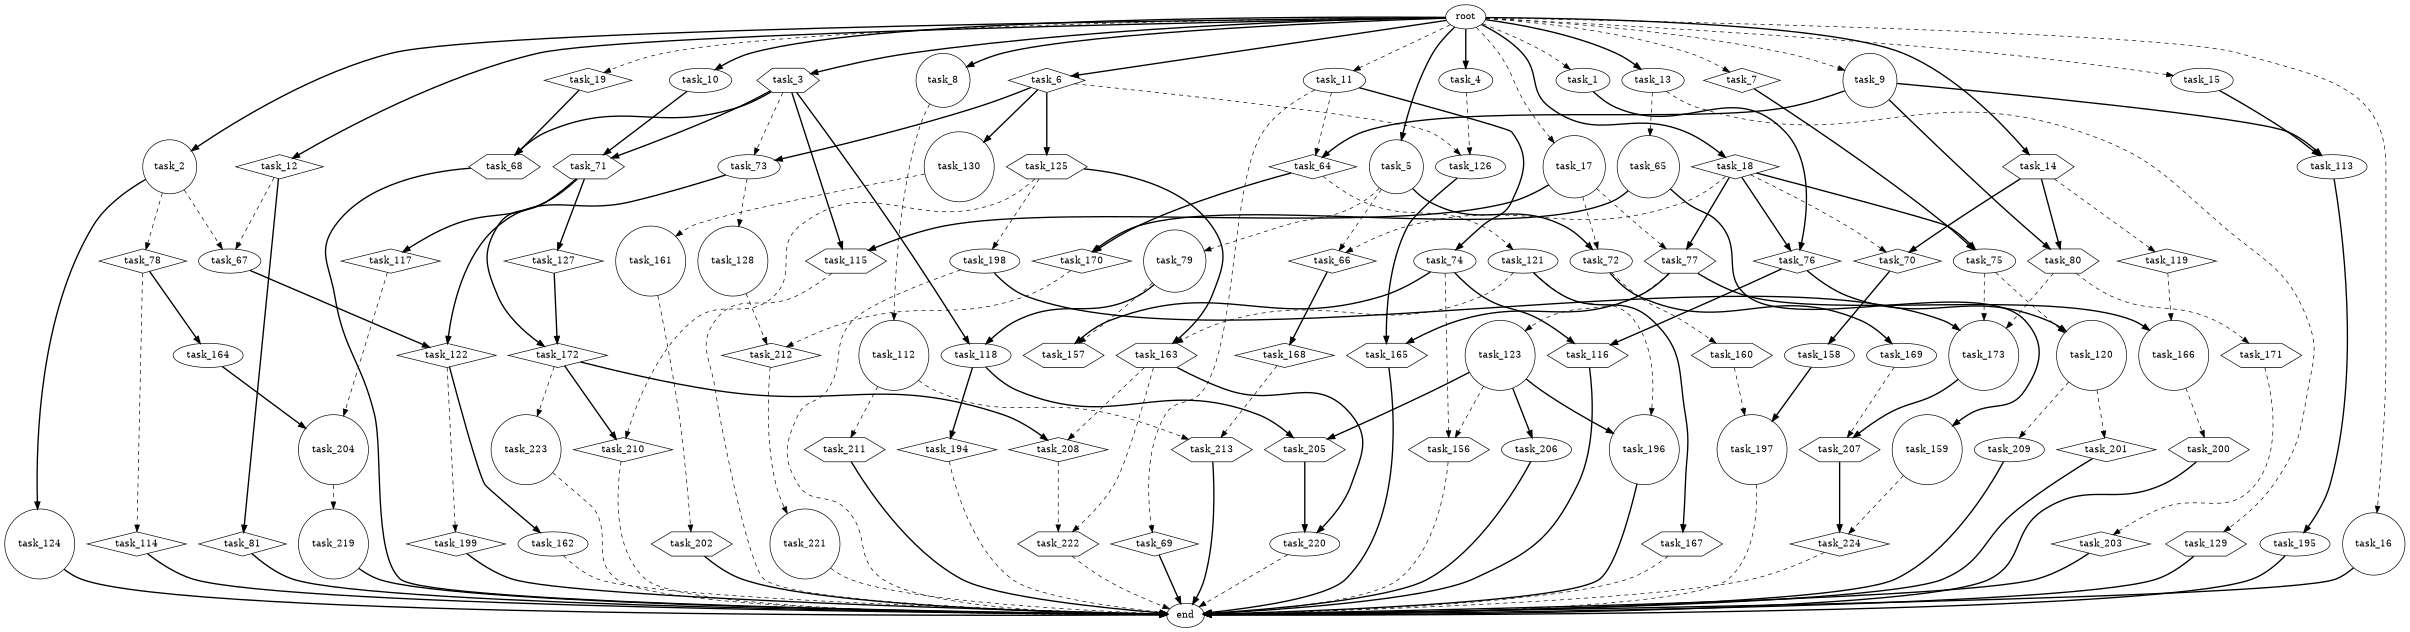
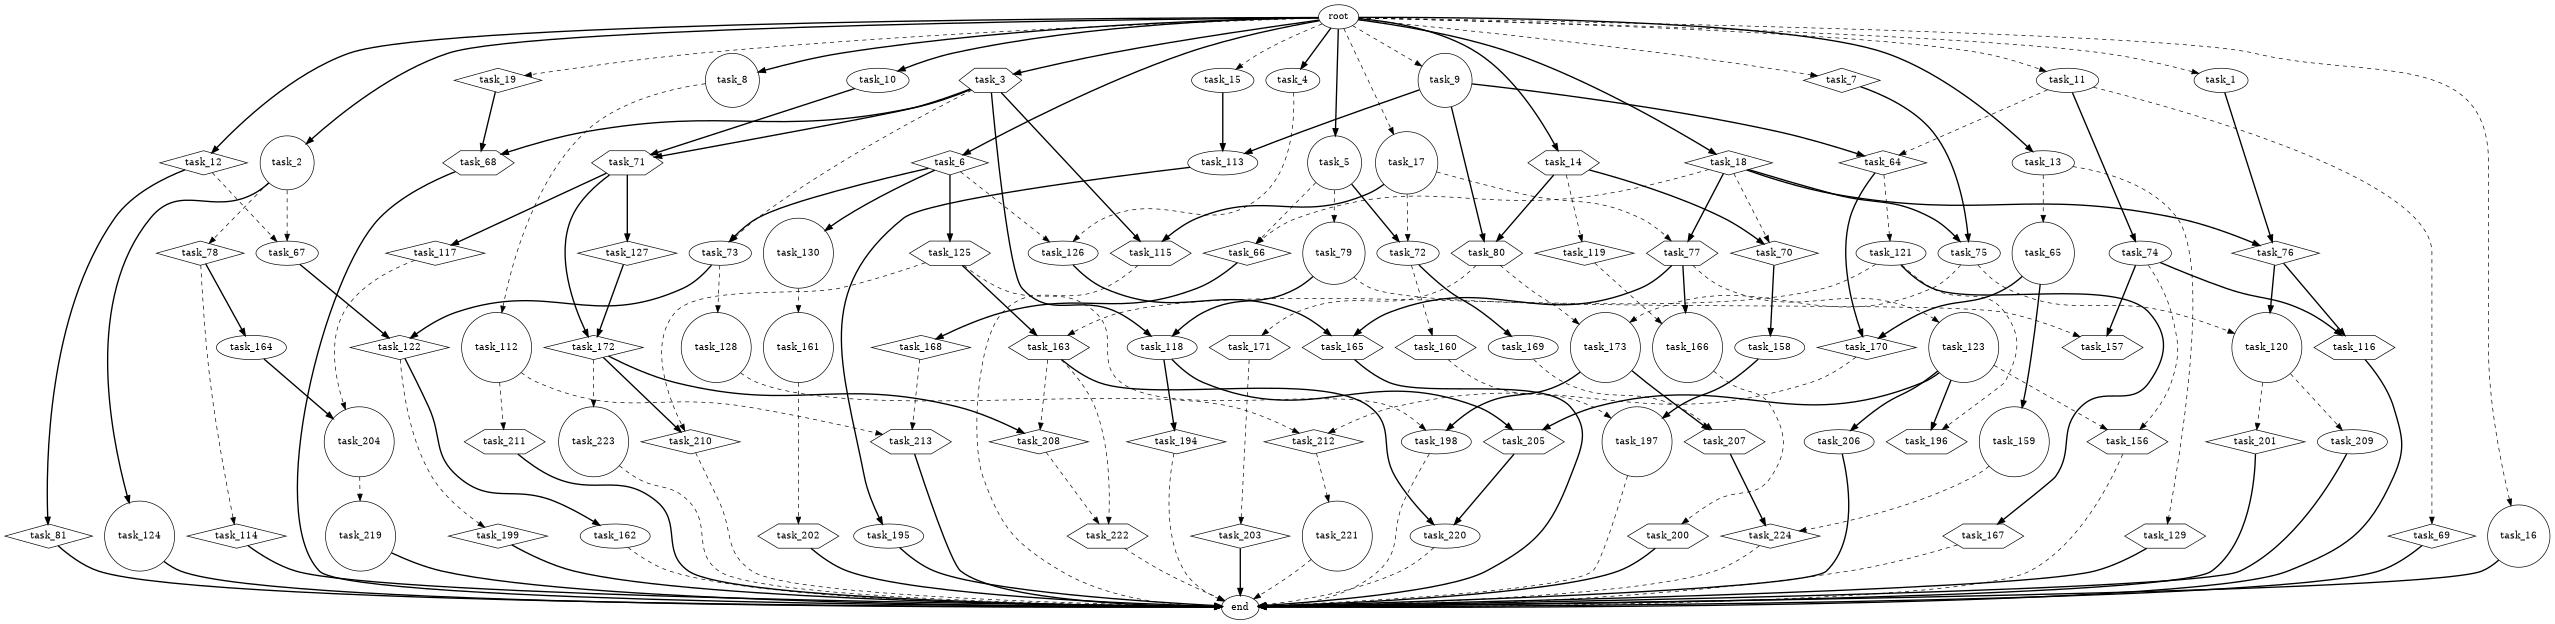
(1471, 309) -> (1501, 398)
(1644, 450) -> (1927, 442)
(1458, 602) -> none
